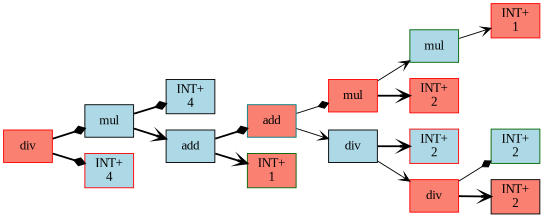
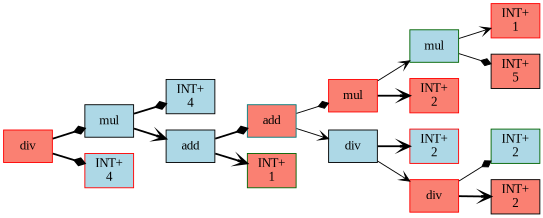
none -> (515, 71)
